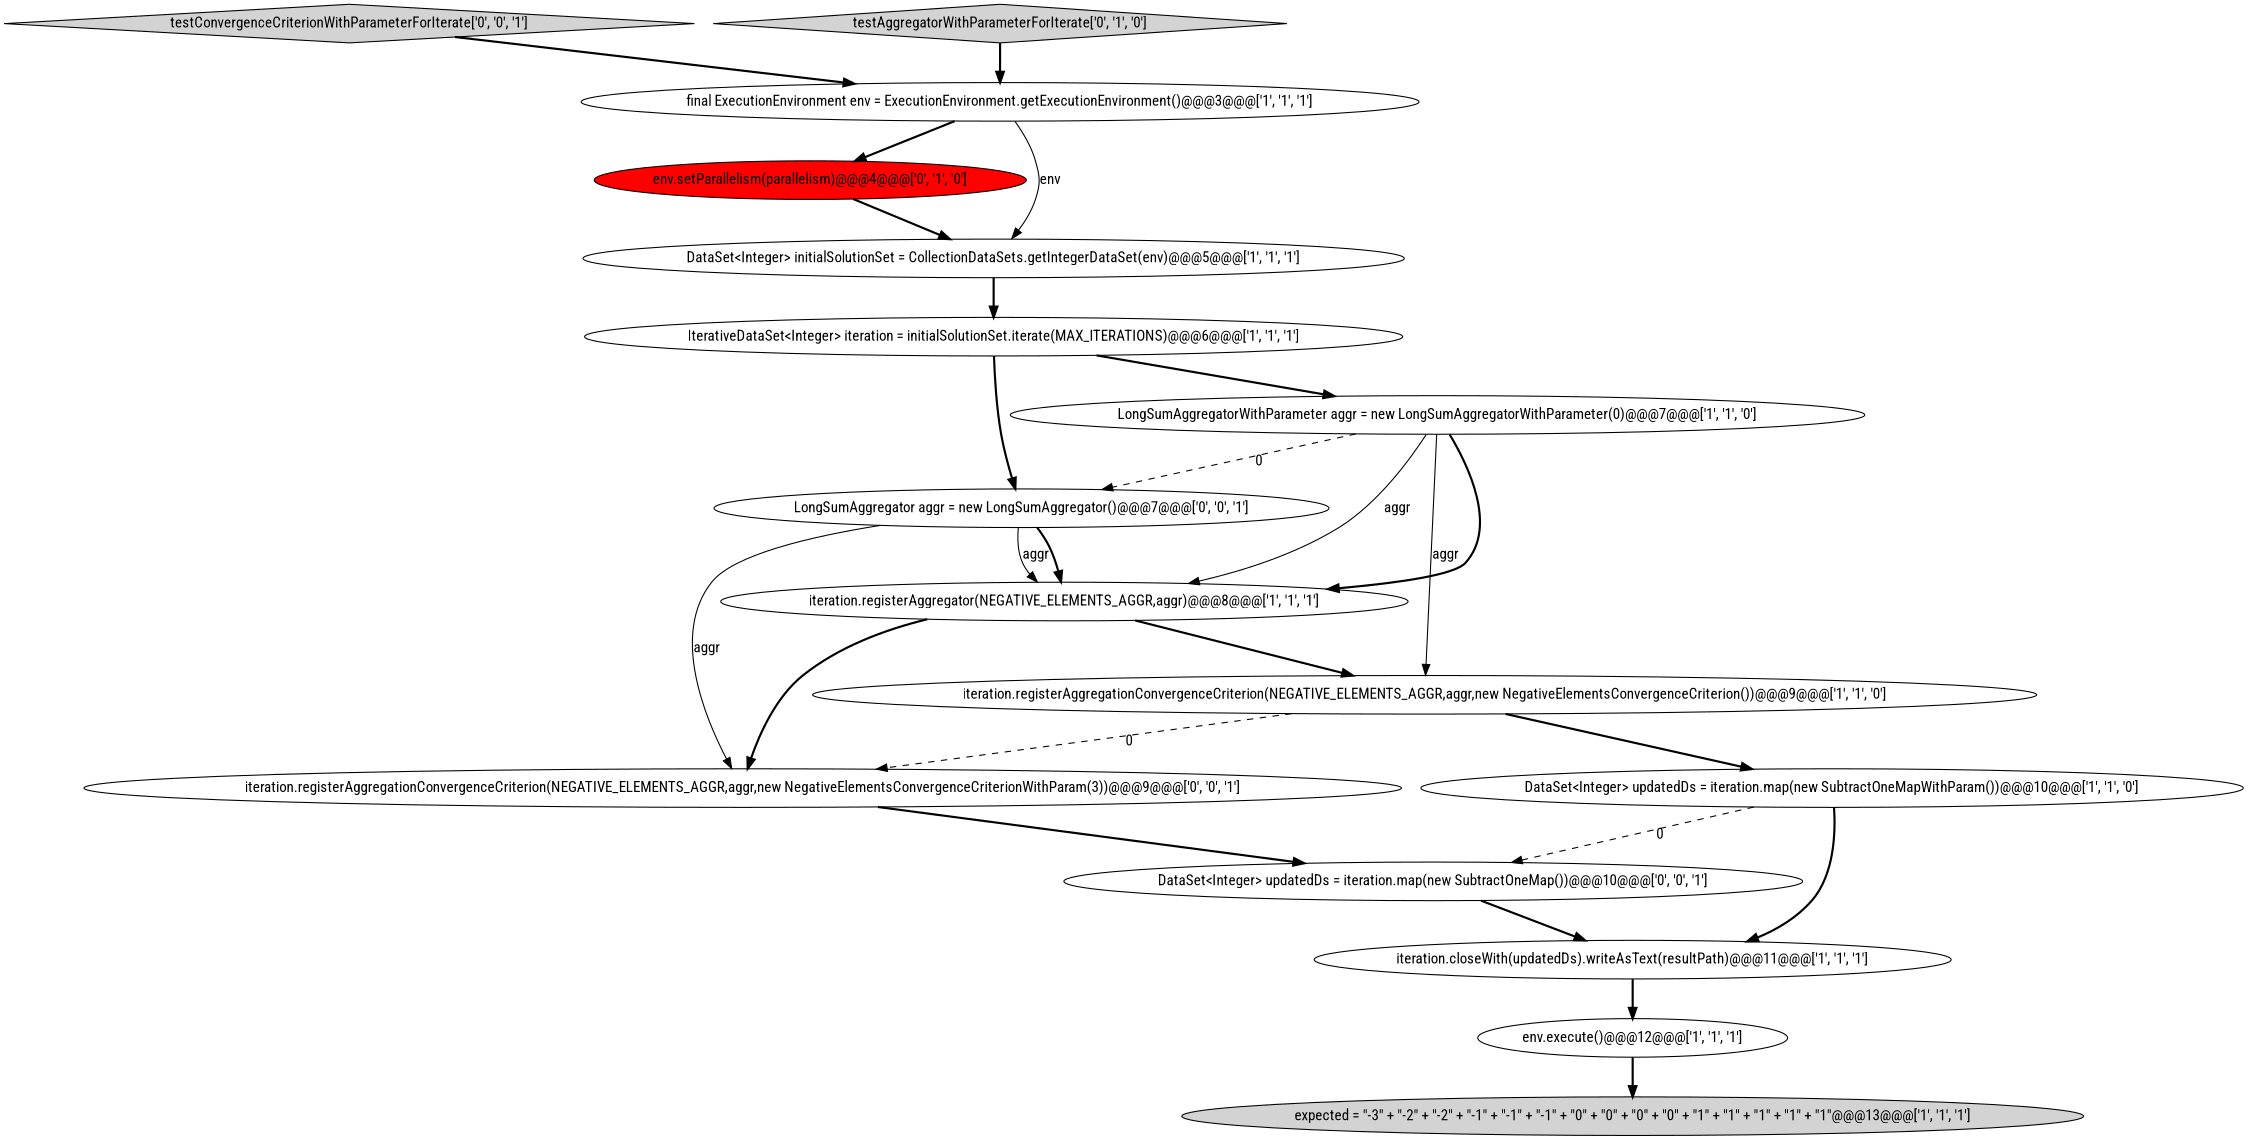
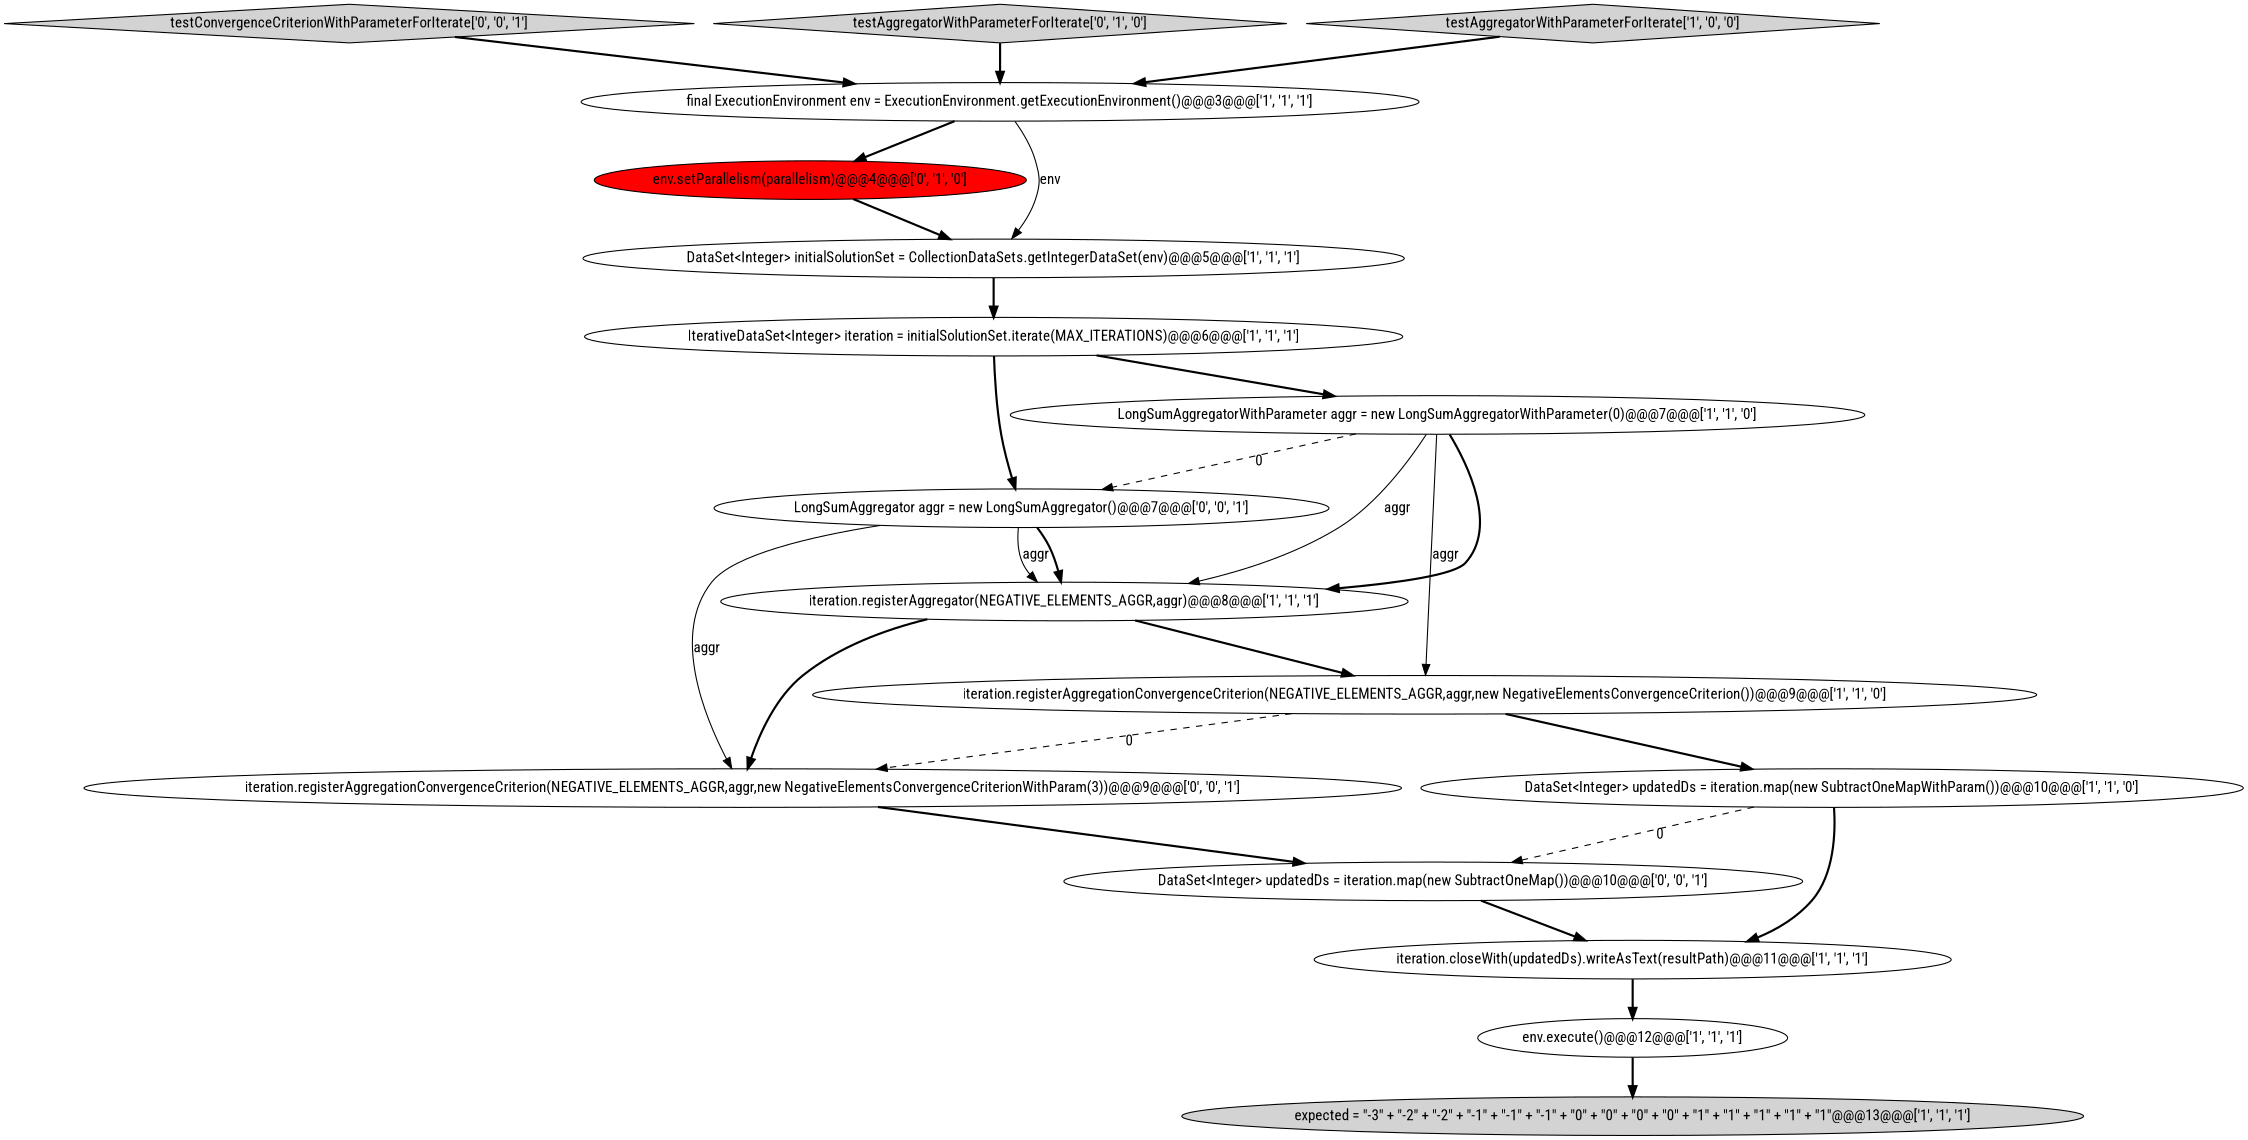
none -> (1593, 24)
